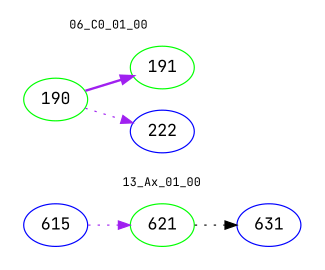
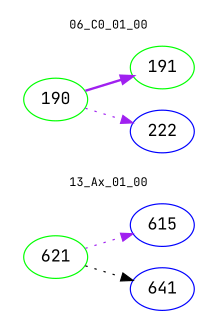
(103, 225) -> (103, 243)
(269, 225) -> (162, 289)
